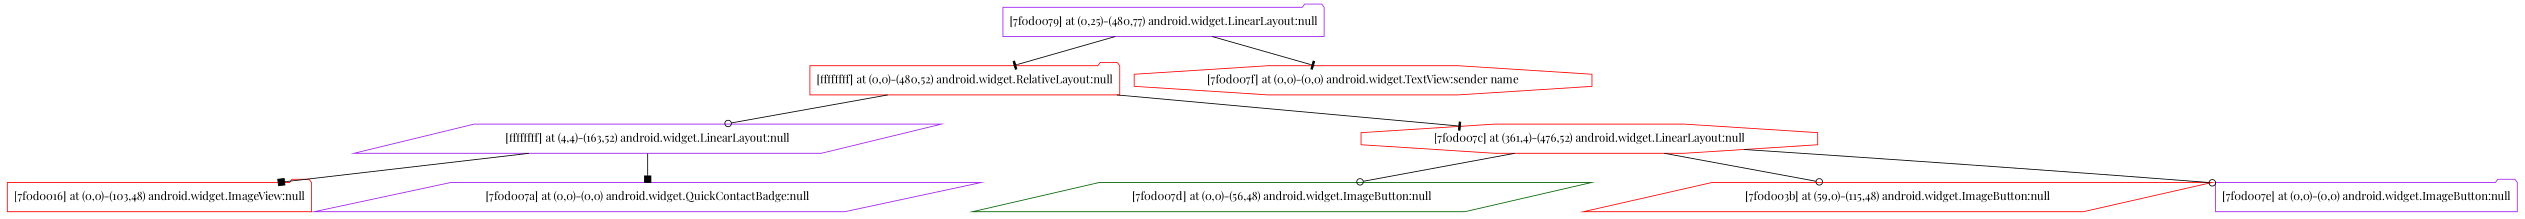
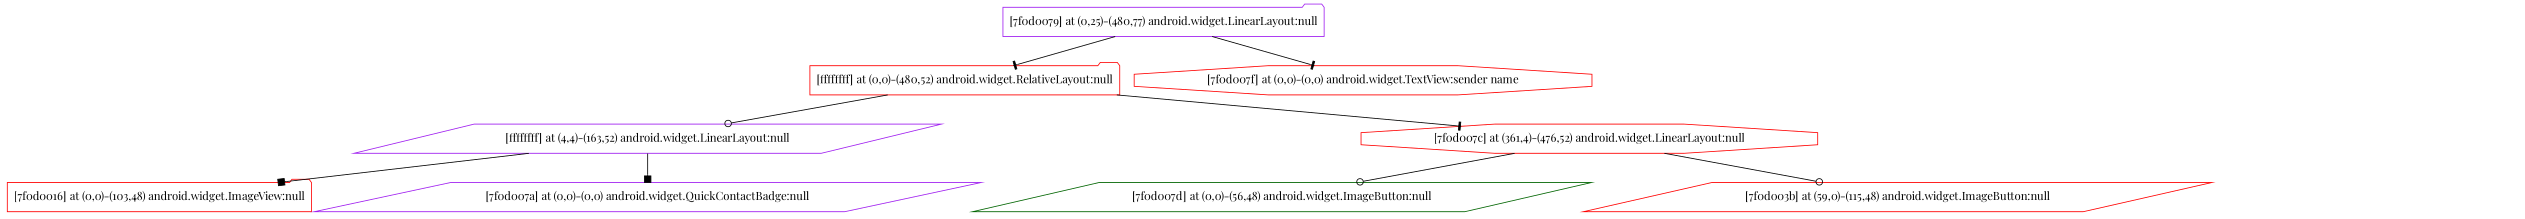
(2366, 197) -> none
